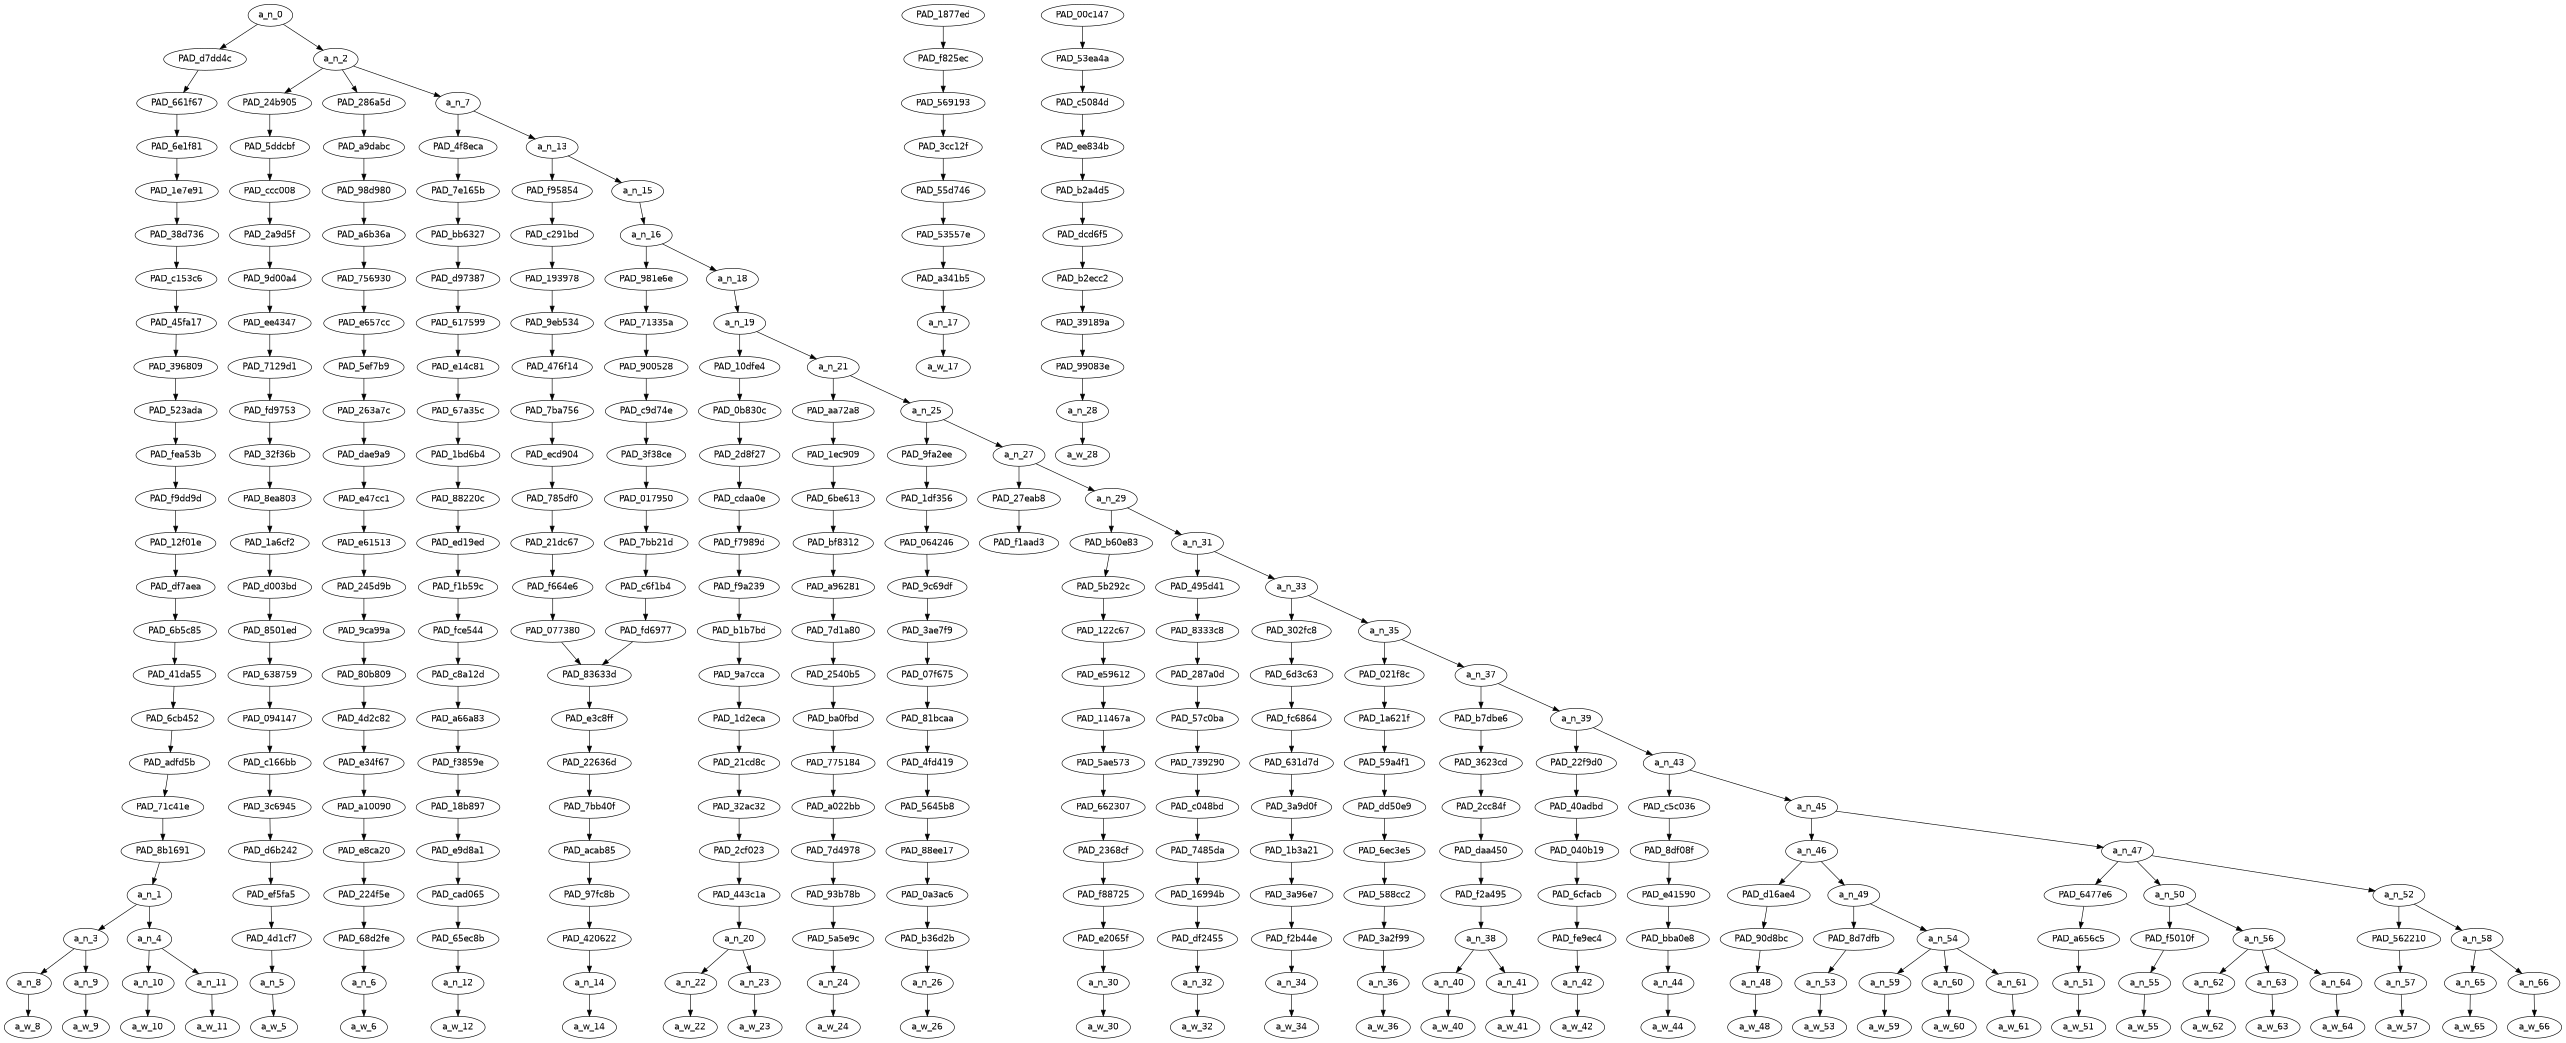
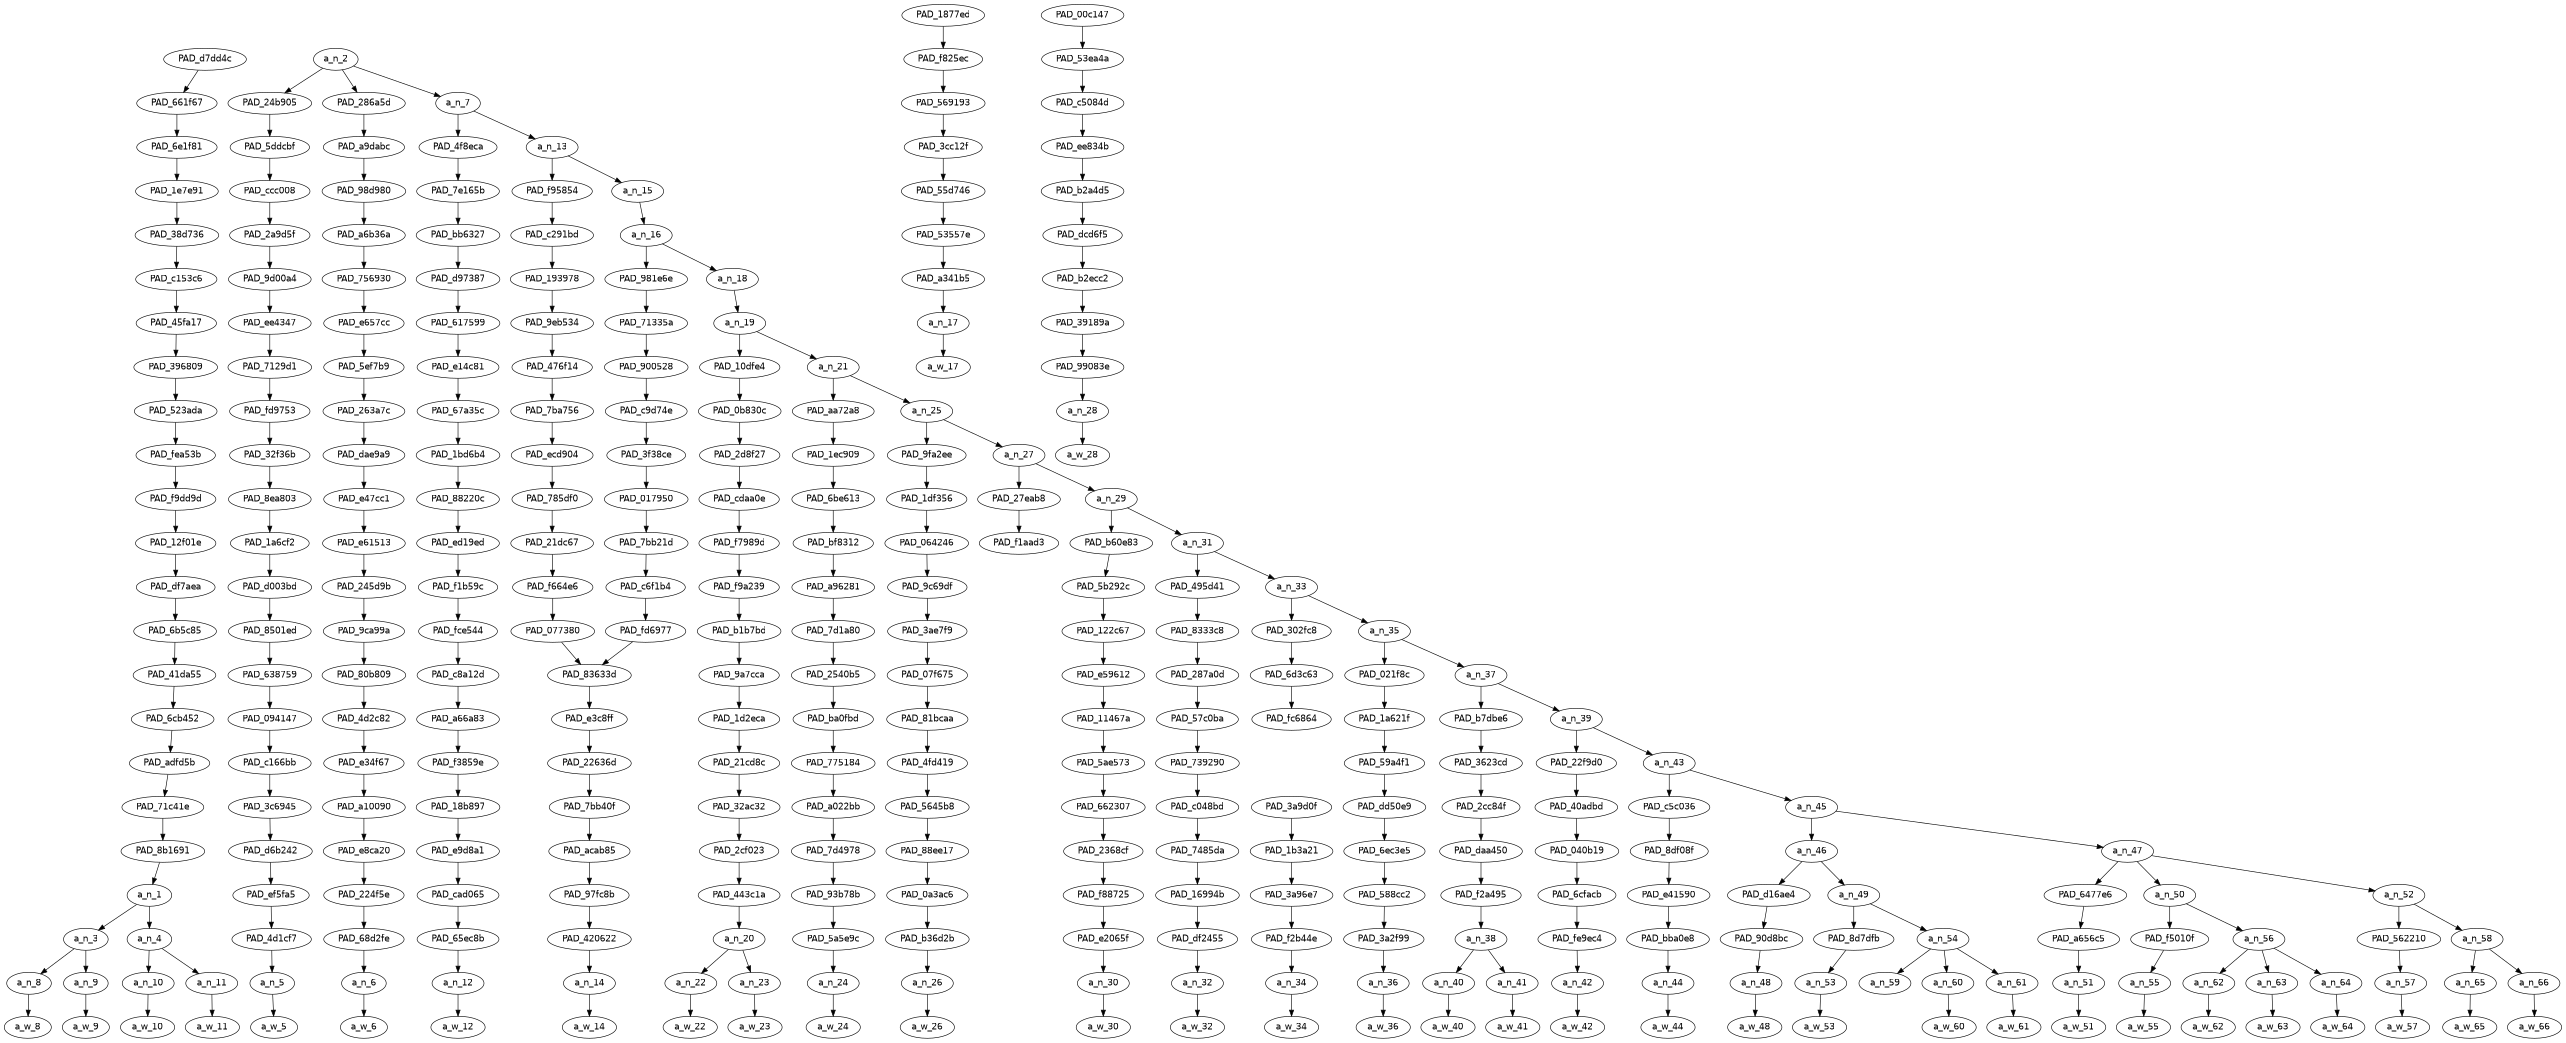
(270, 15) -> none
(1292, 763) -> none
(1884, 1027) -> none
